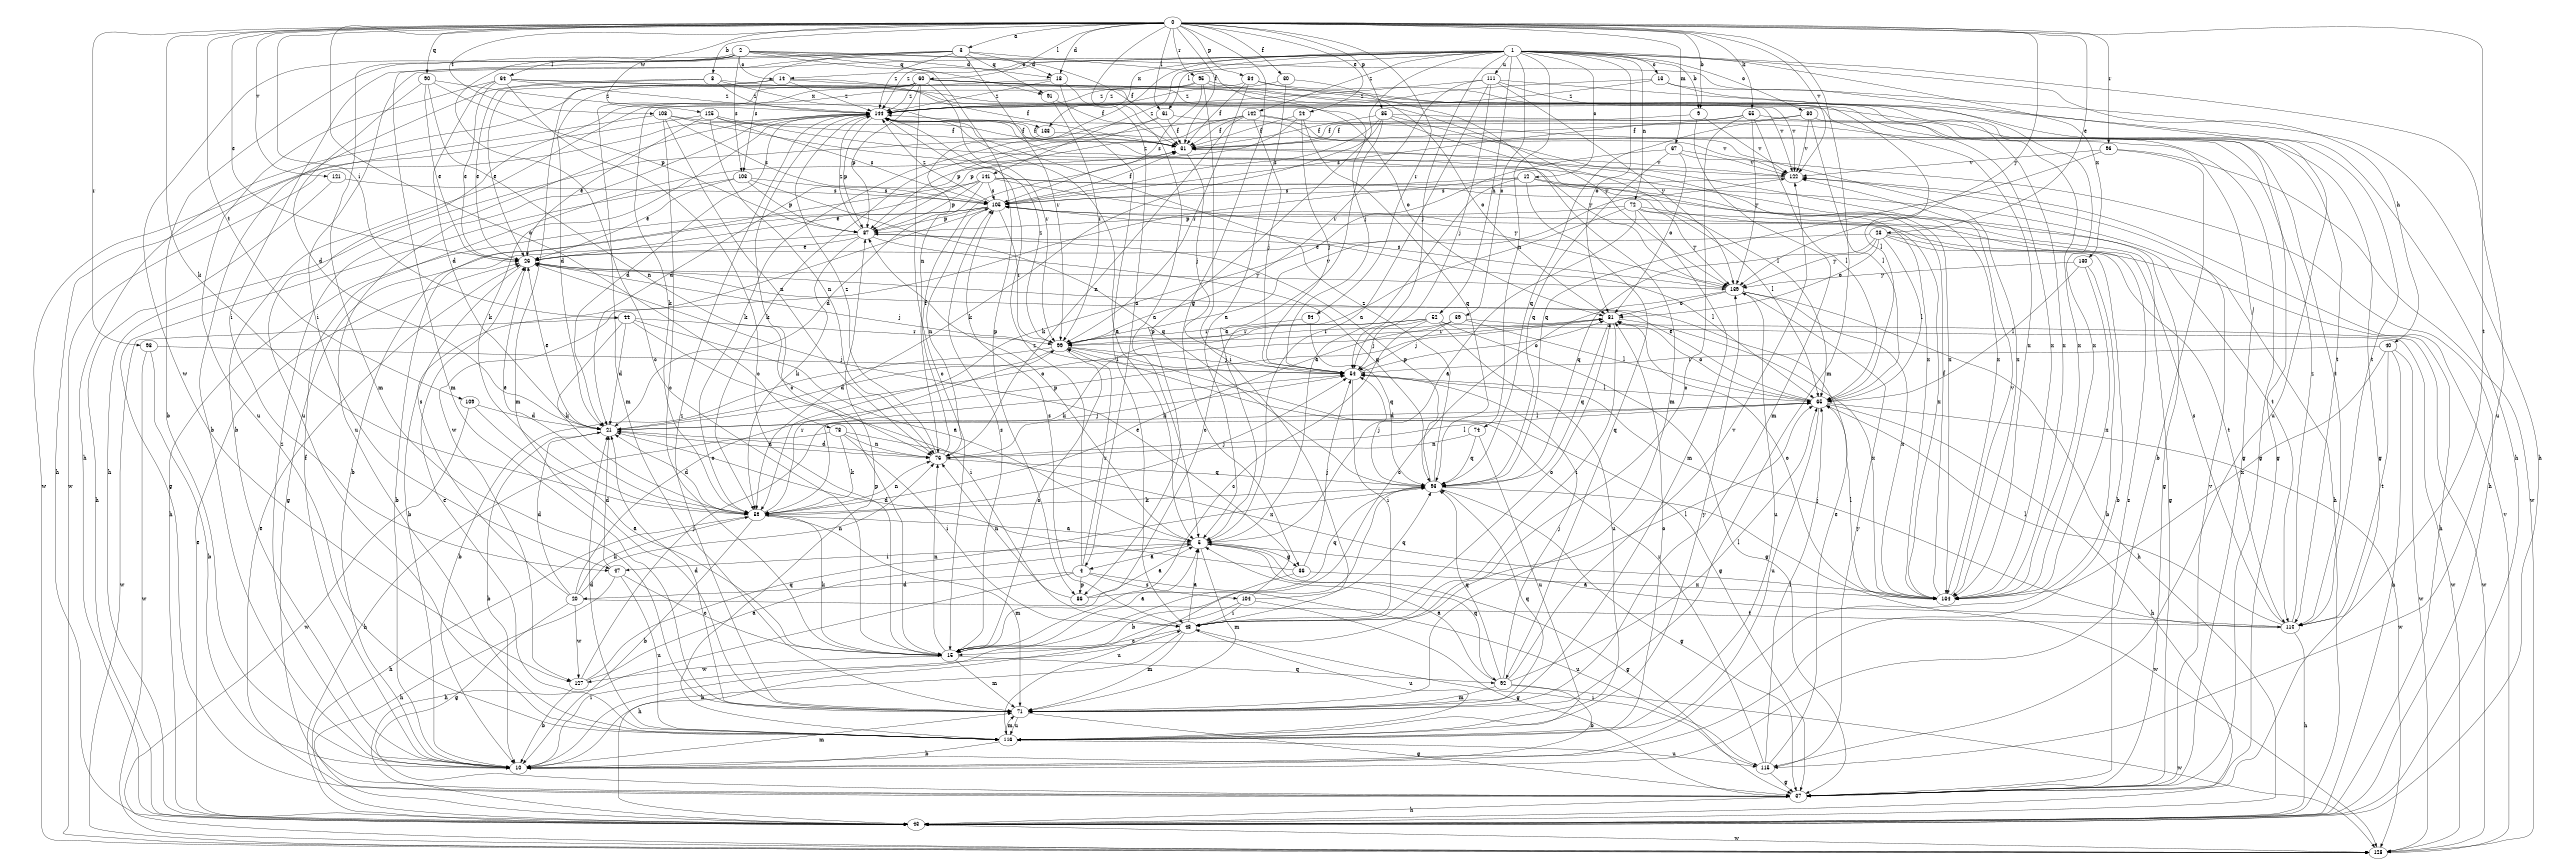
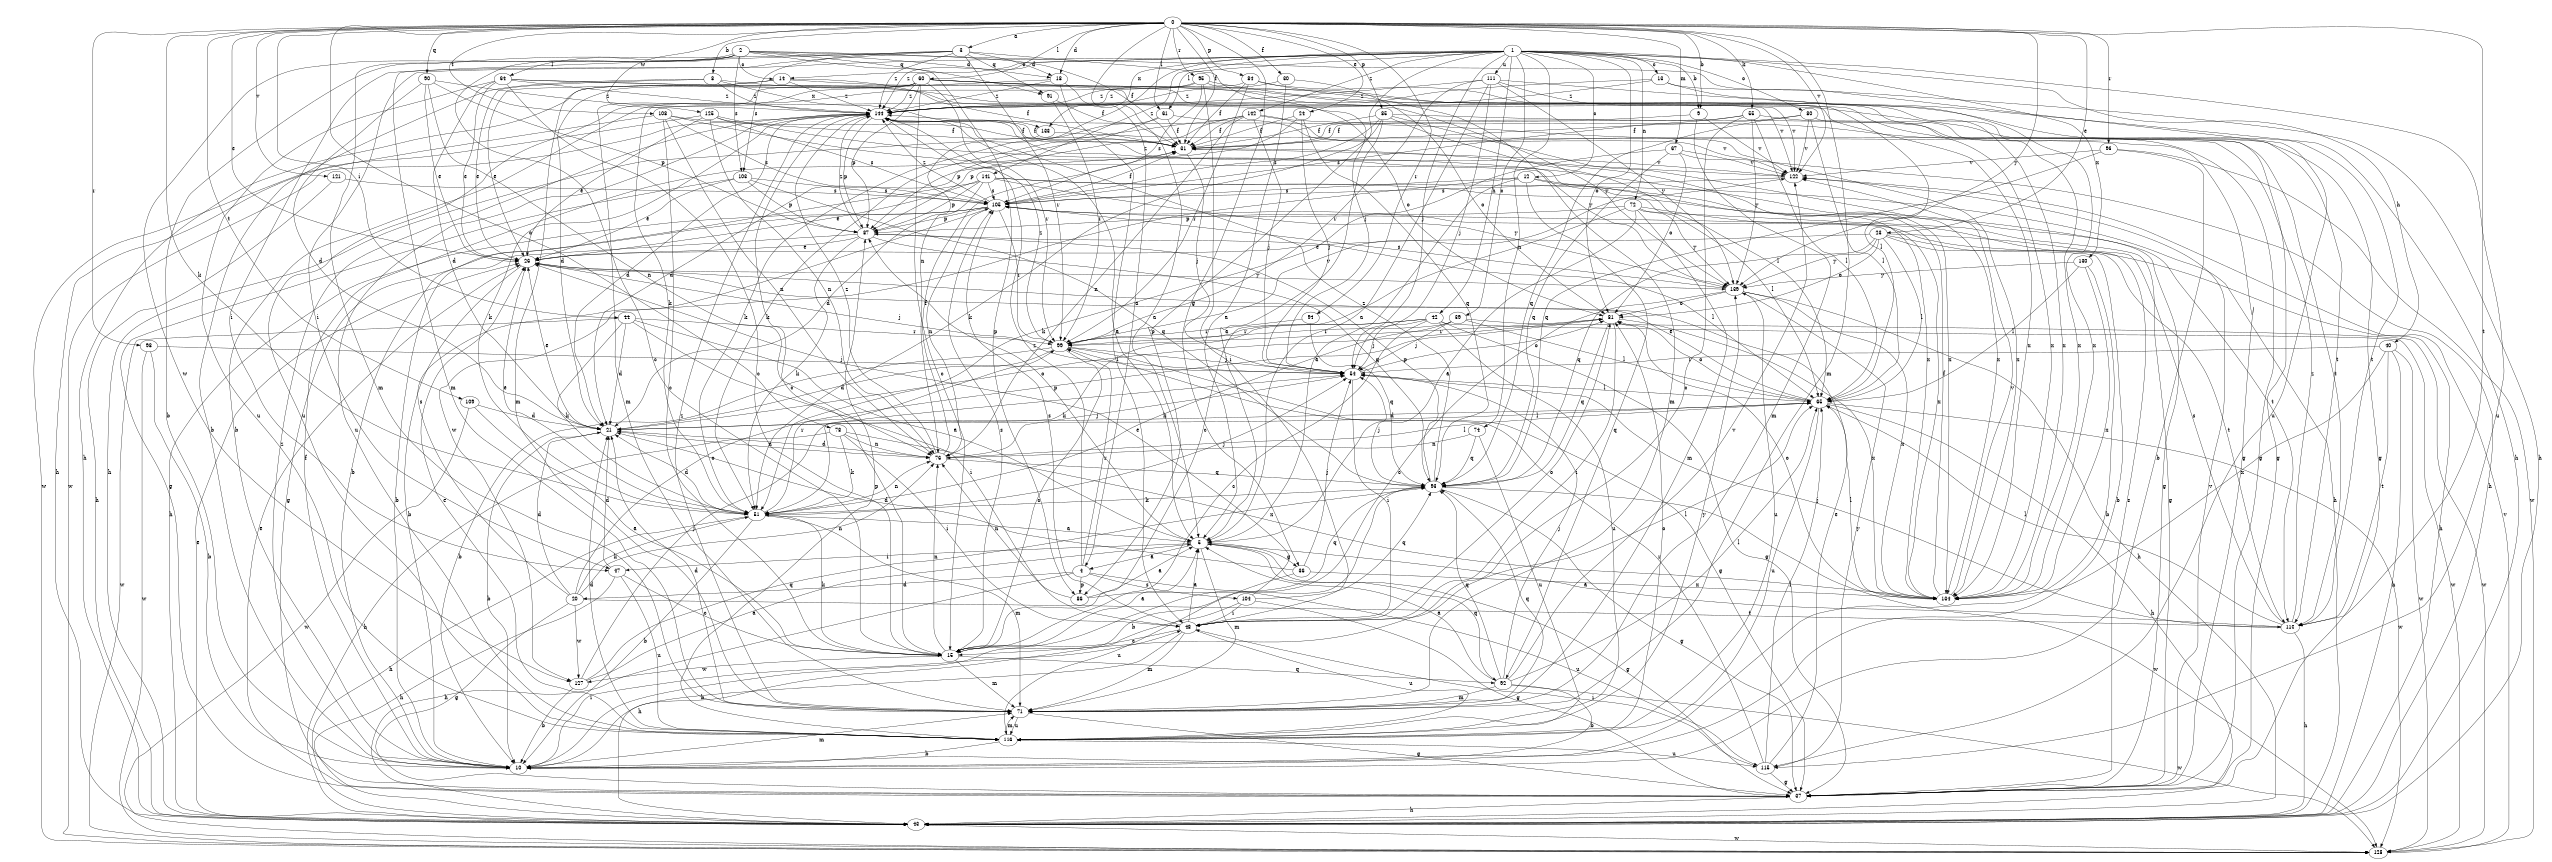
(1435, 318) -> (1435, 318)
(757, 515) -> (757, 515)
